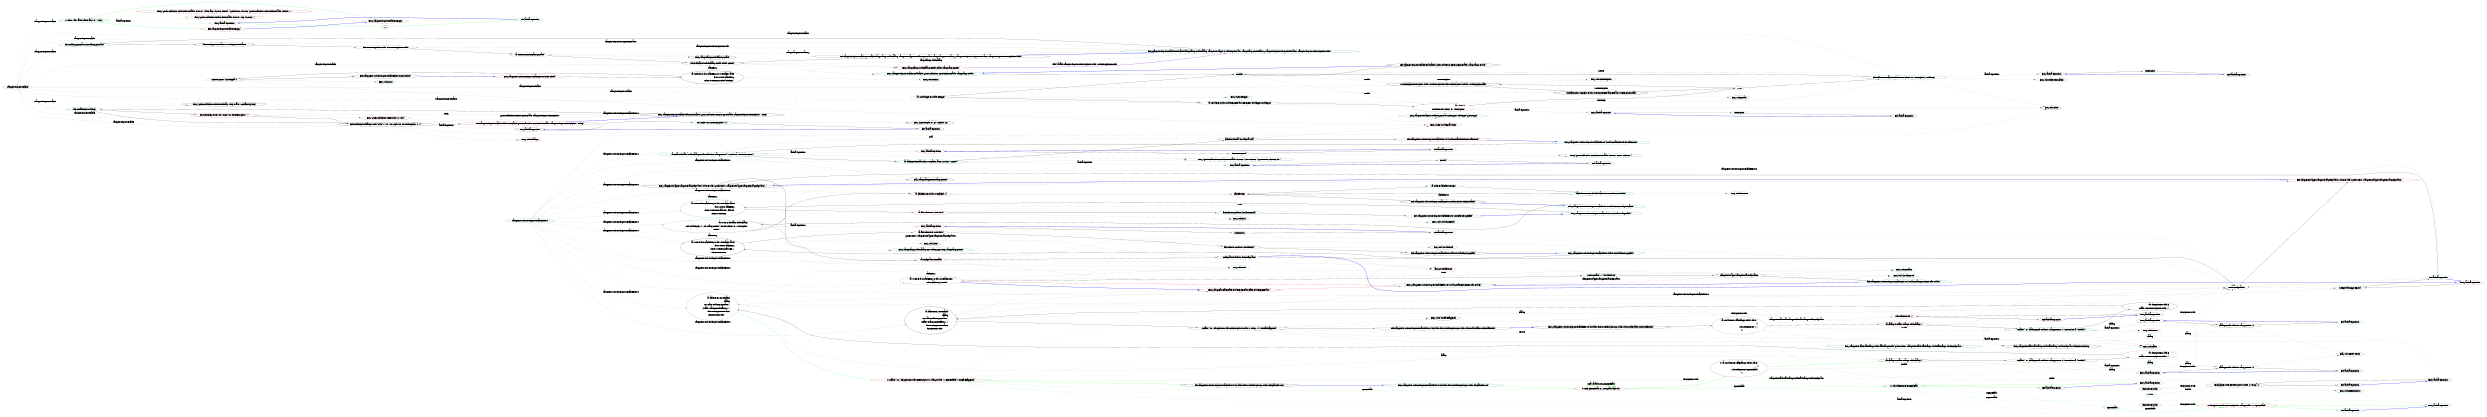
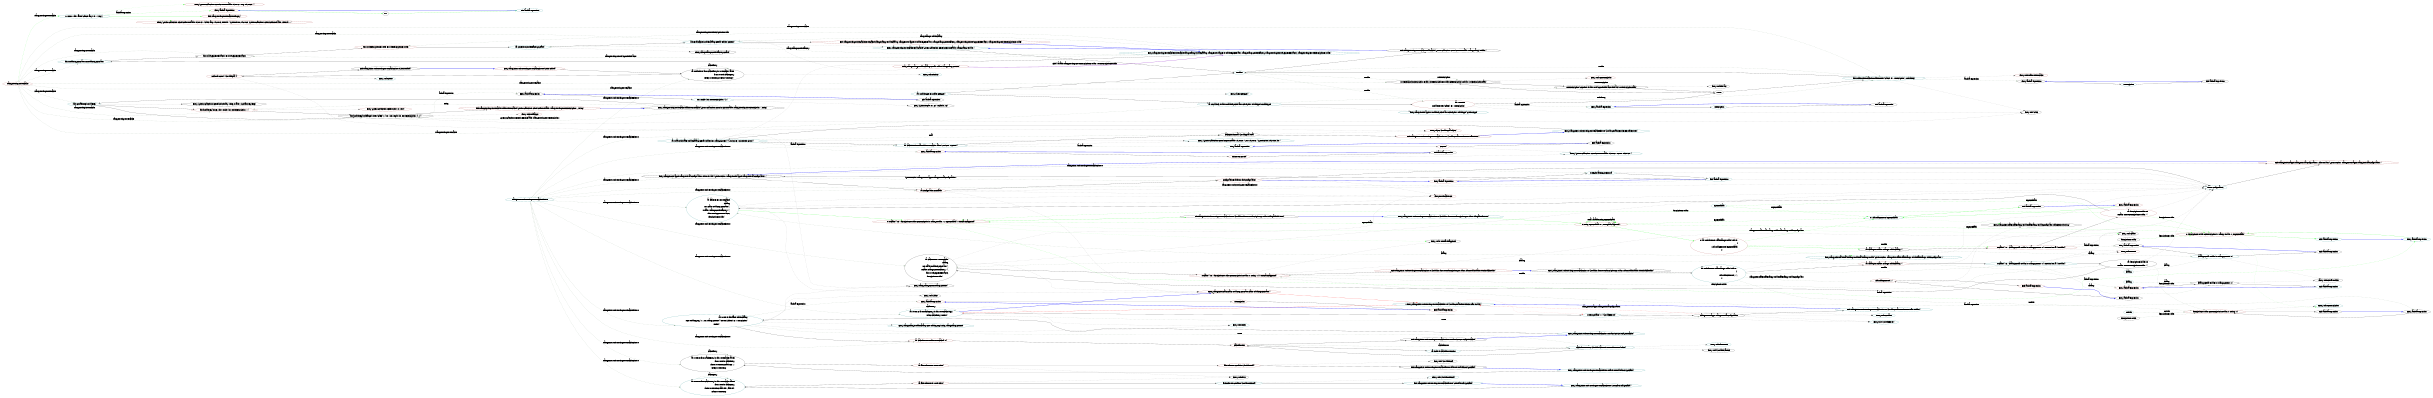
(386, 21) -> none
(2291, 288) -> (1913, 173)
none -> (1719, 350)
(2011, 397) -> (1786, 211)
